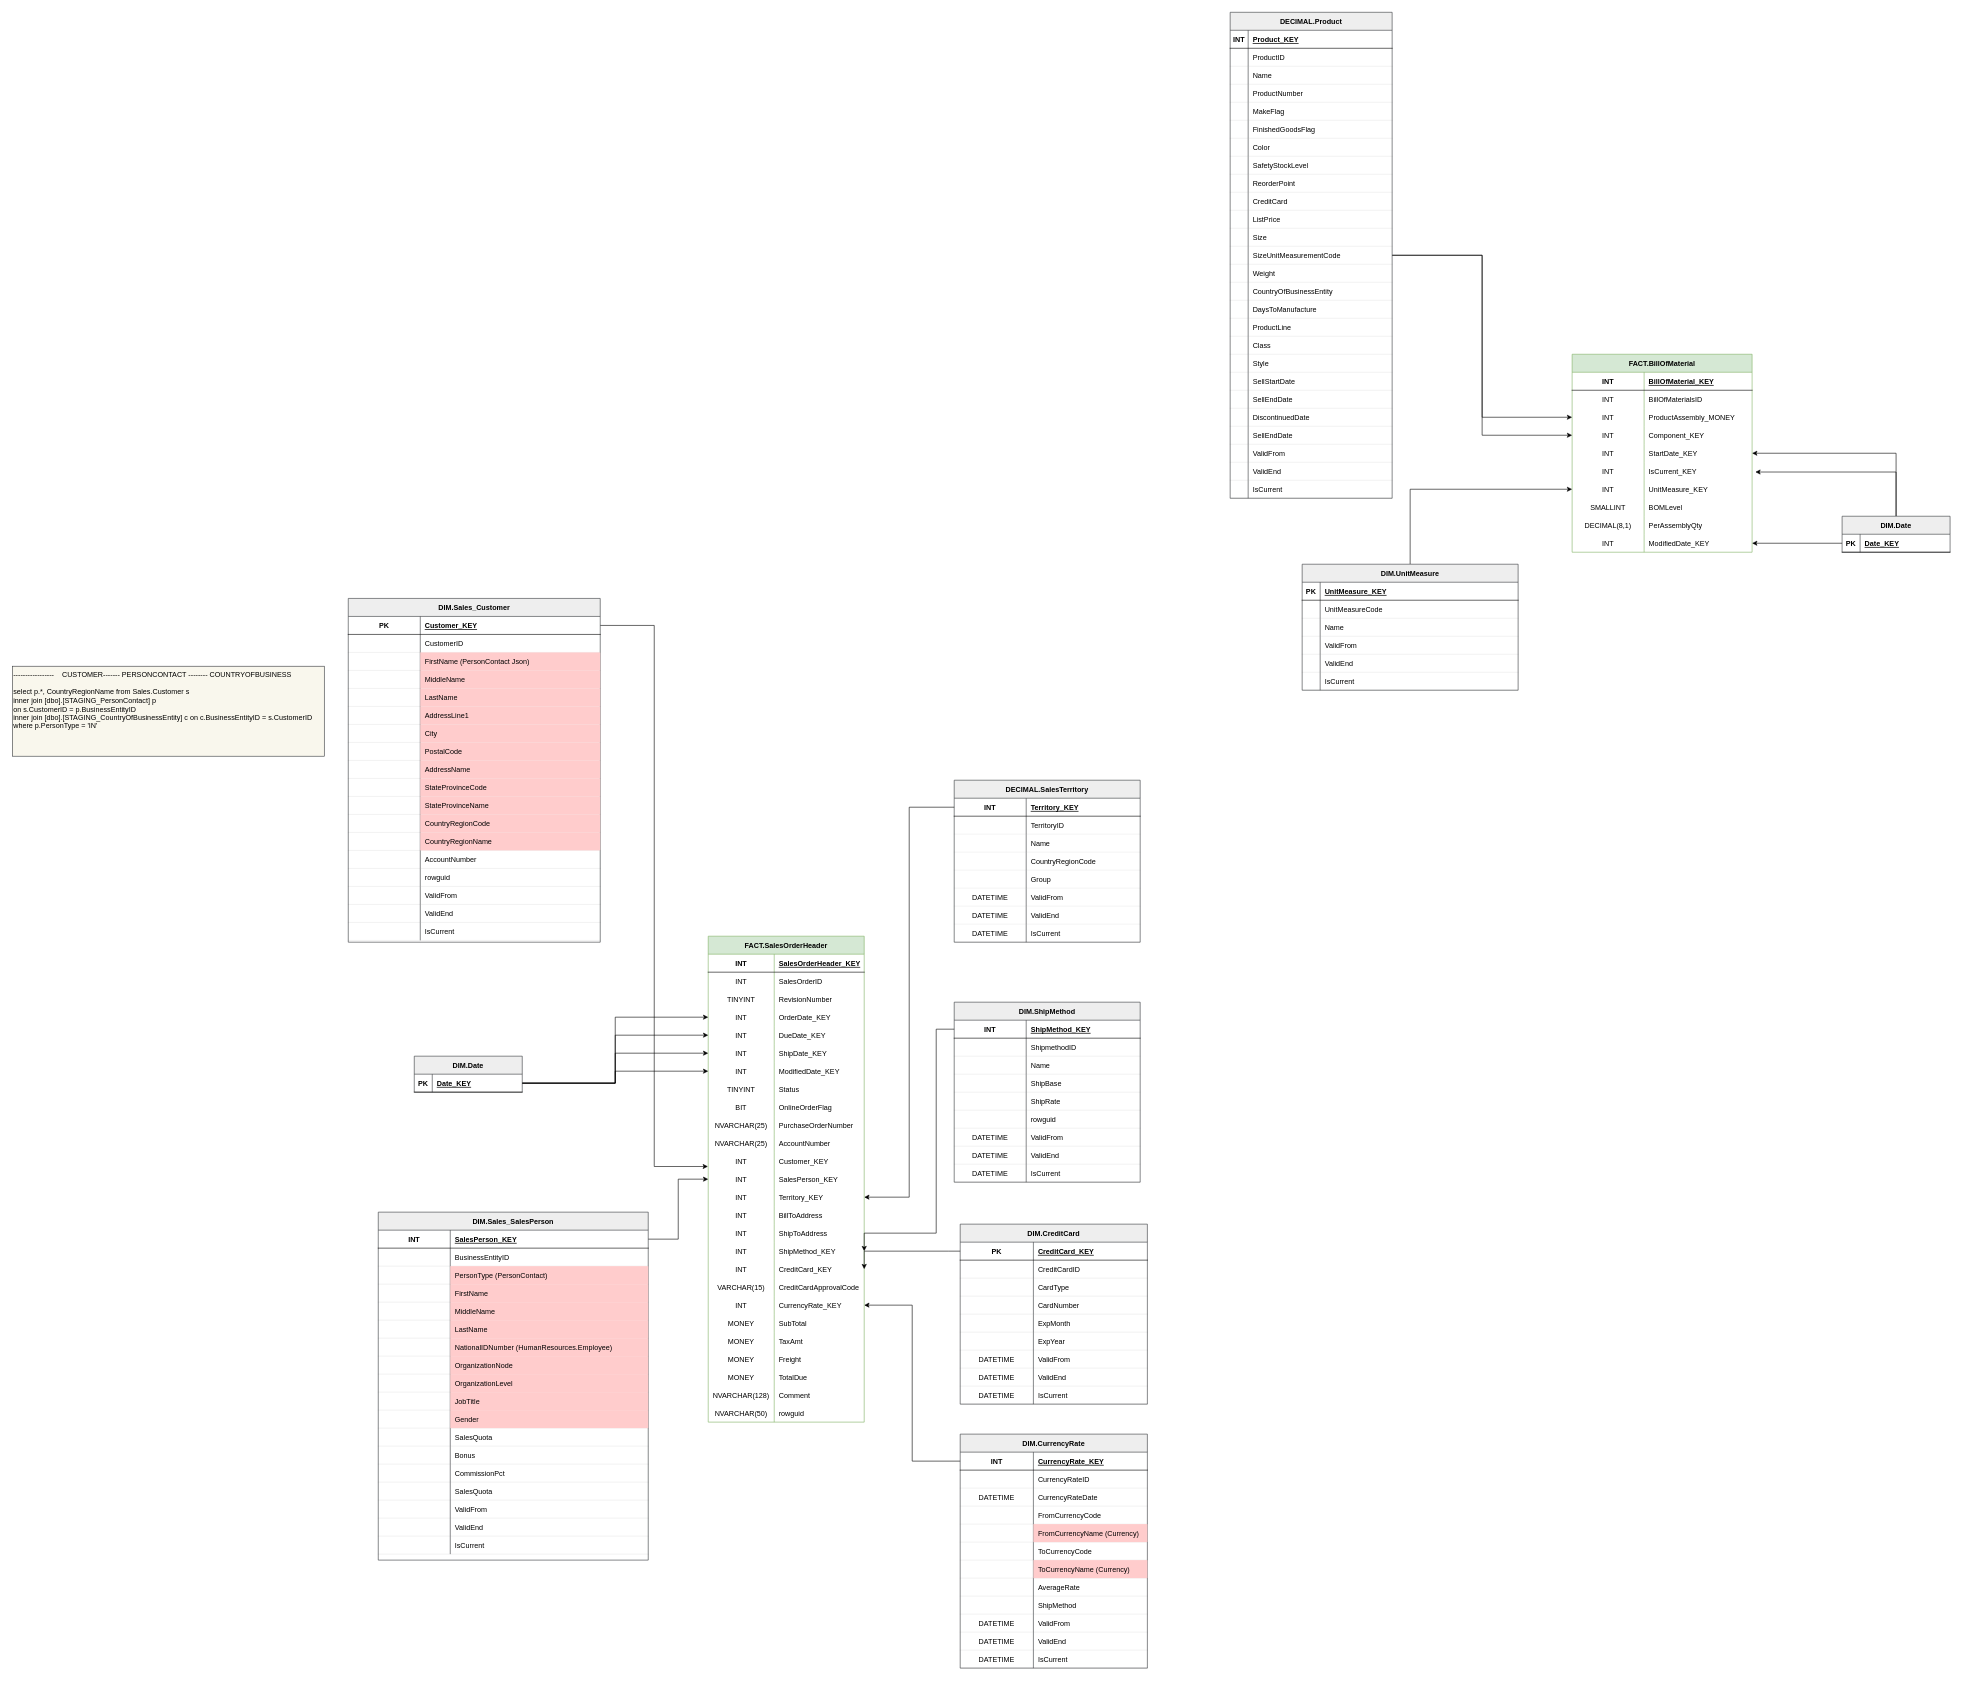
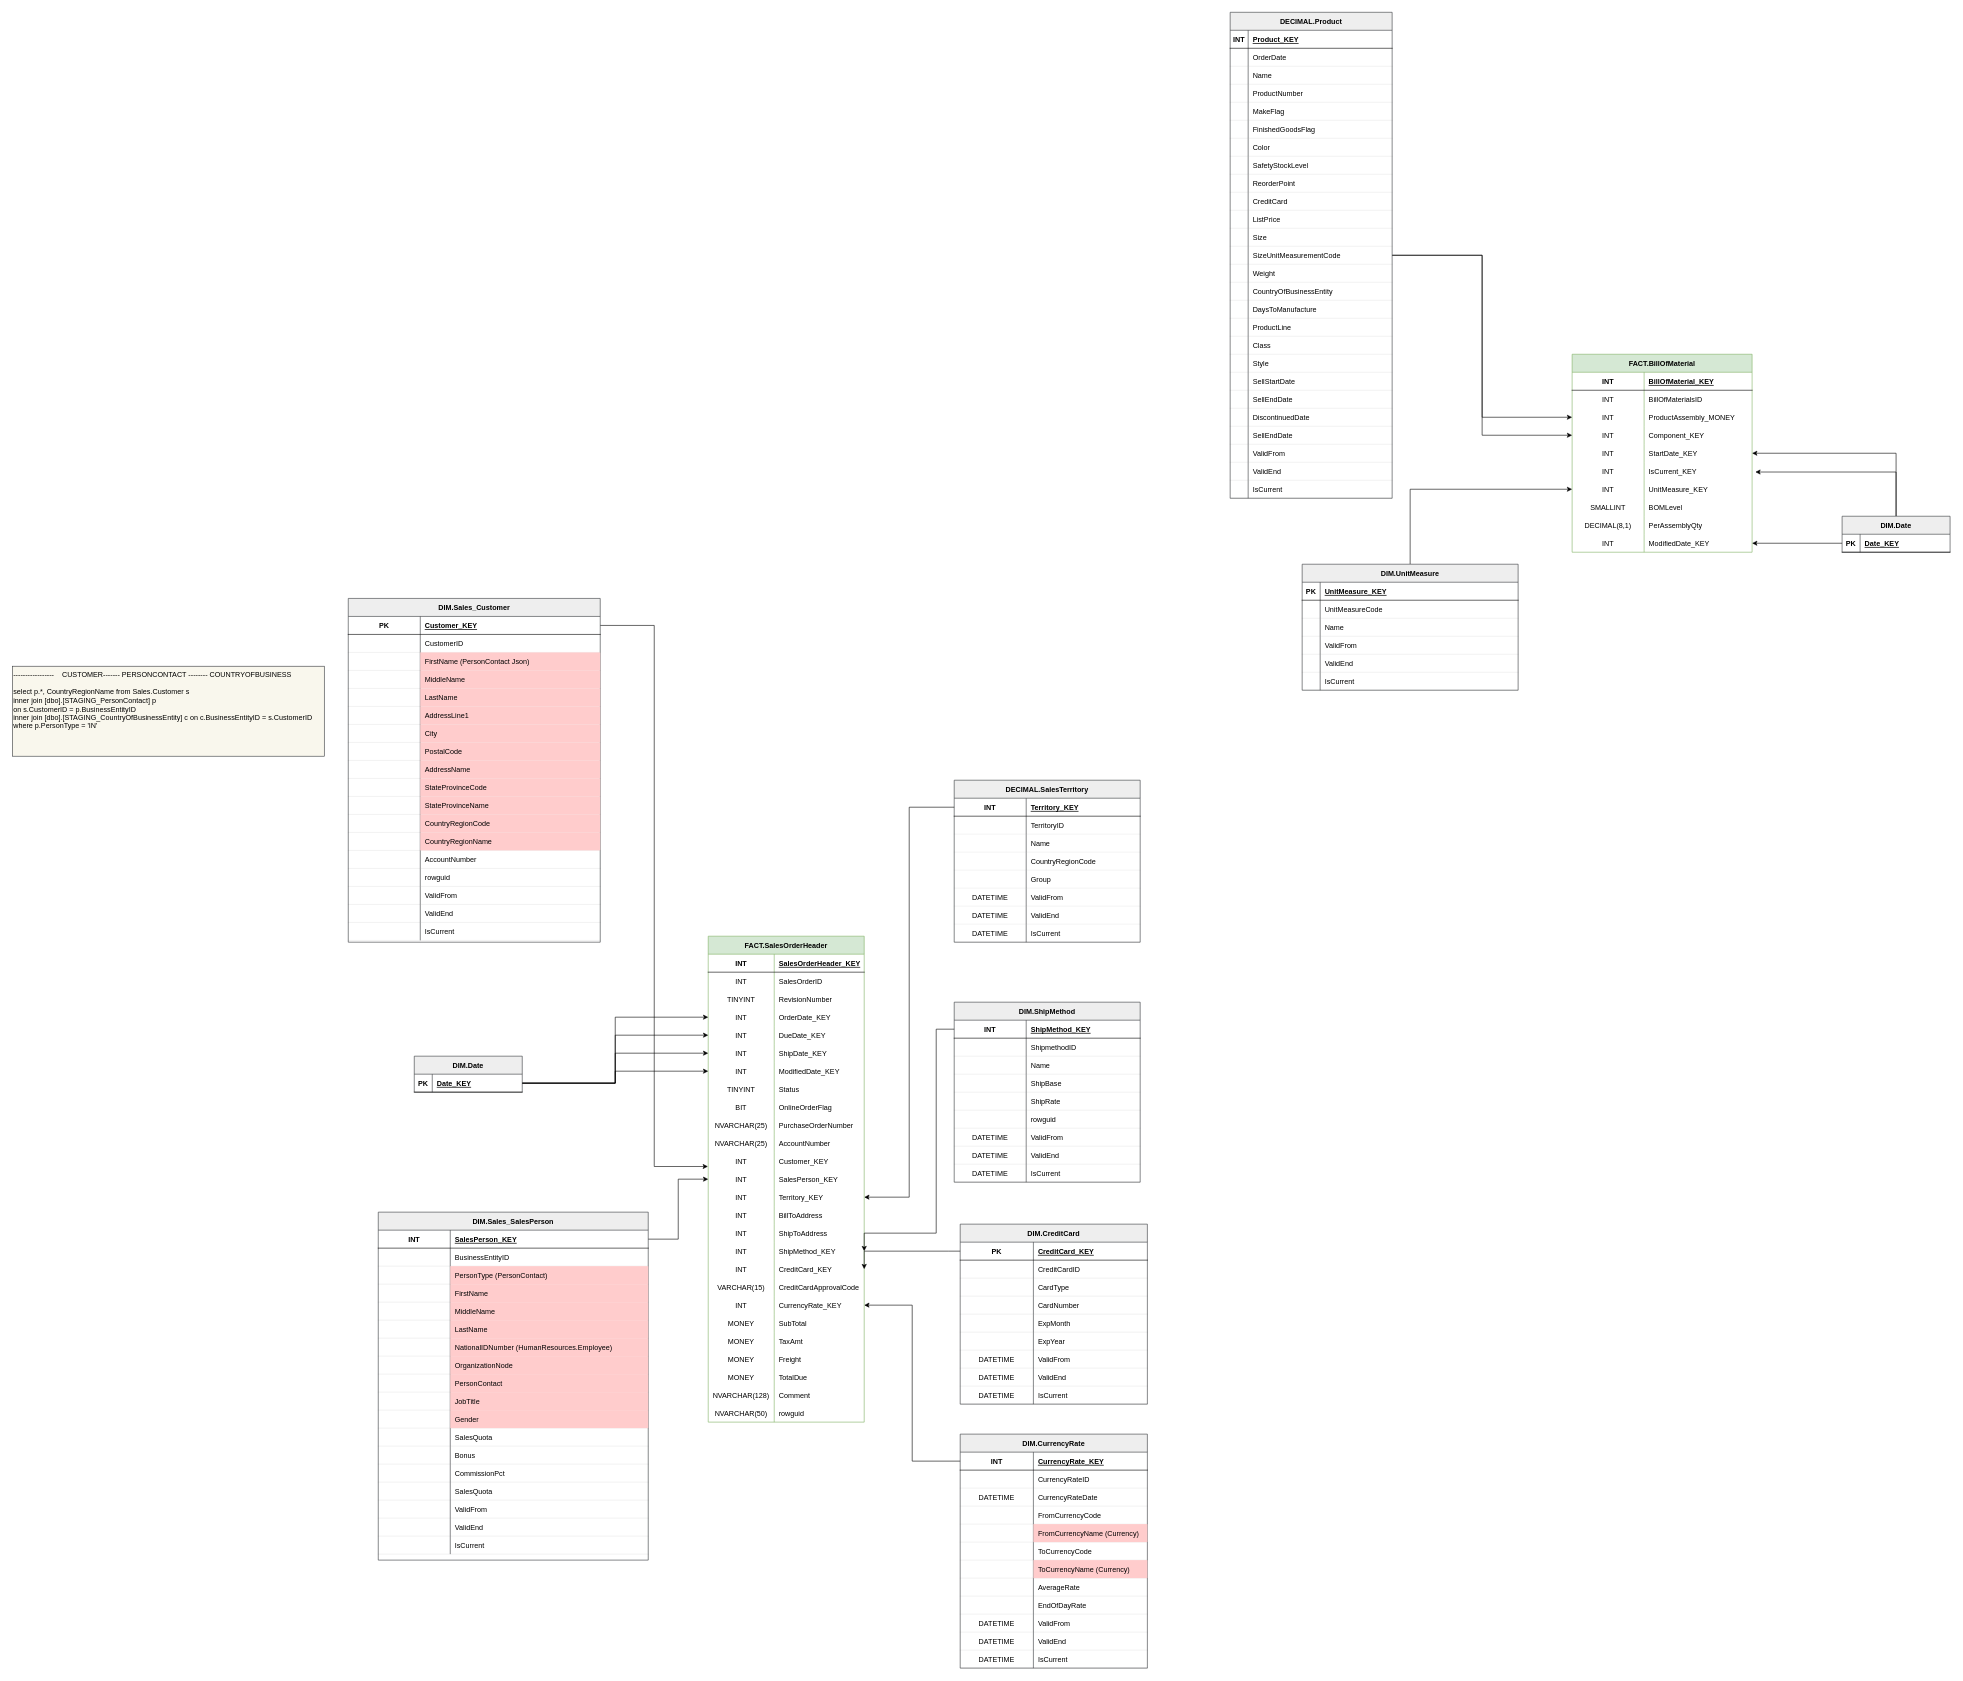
(1271, 58) -> (1271, 58)
(486, 1384) -> (481, 1384)
(1057, 1606) -> (1062, 1606)
